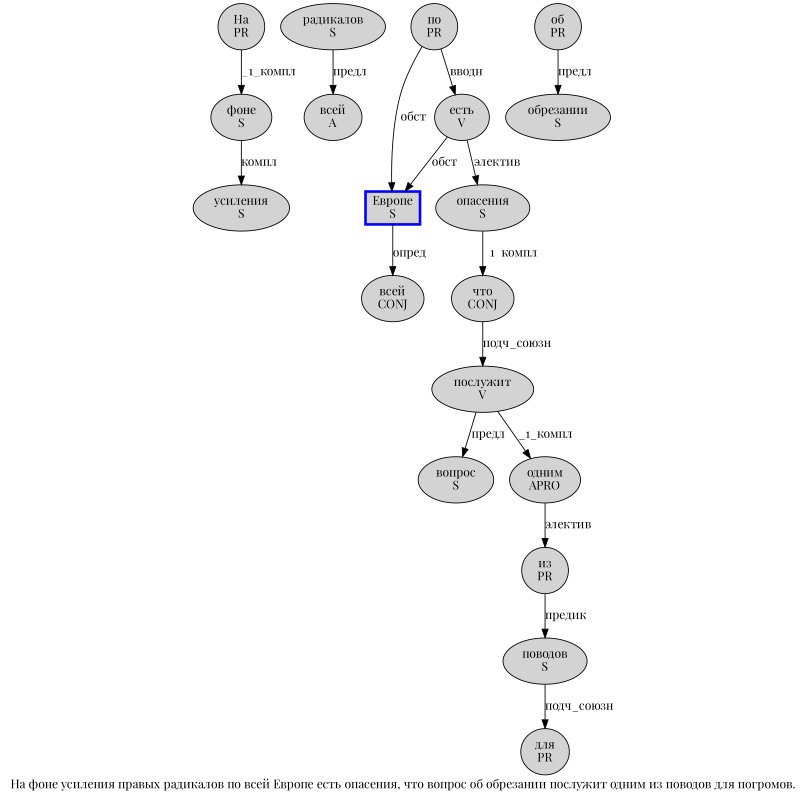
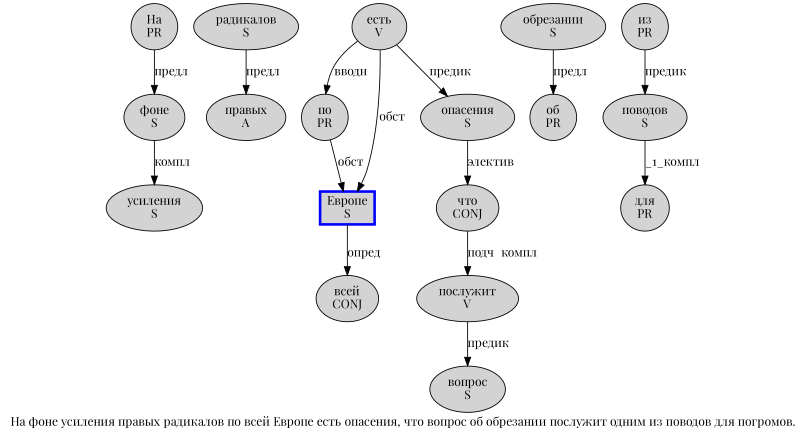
(447, 68) -> (338, 60)
(558, 68) -> (553, 68)
(269, 72) -> (172, 72)
(333, 117) -> (246, 117)
(497, 163) -> (451, 72)
(510, 253) -> (491, 163)
(517, 344) -> (503, 253)
(489, 435) -> (489, 344)
(545, 480) -> none
(579, 706) -> (673, 163)
